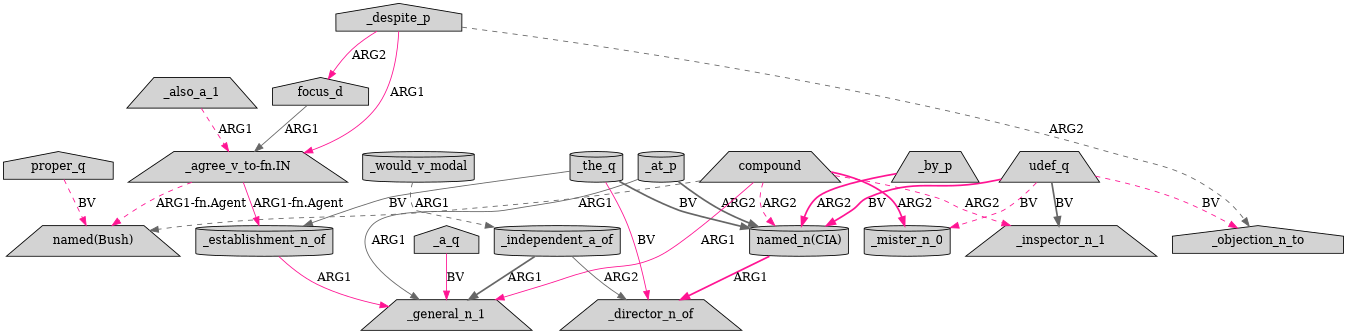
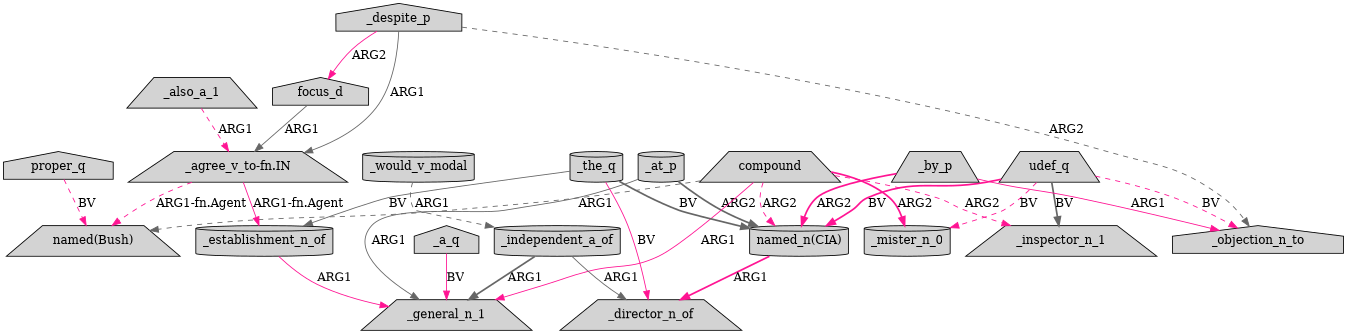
(377, 106) -> (377, 106)
none -> (1094, 201)
(622, 278) -> (622, 278)
